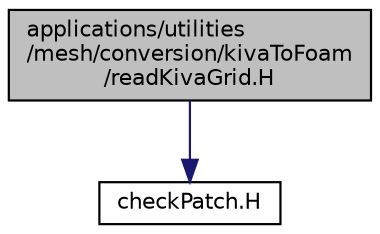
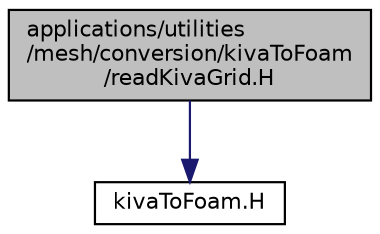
(190, 203) -> (190, 203)
